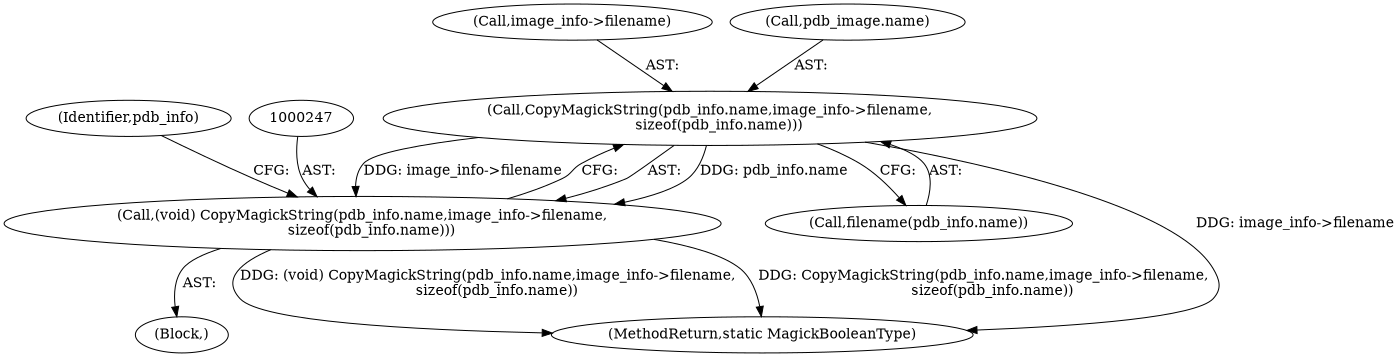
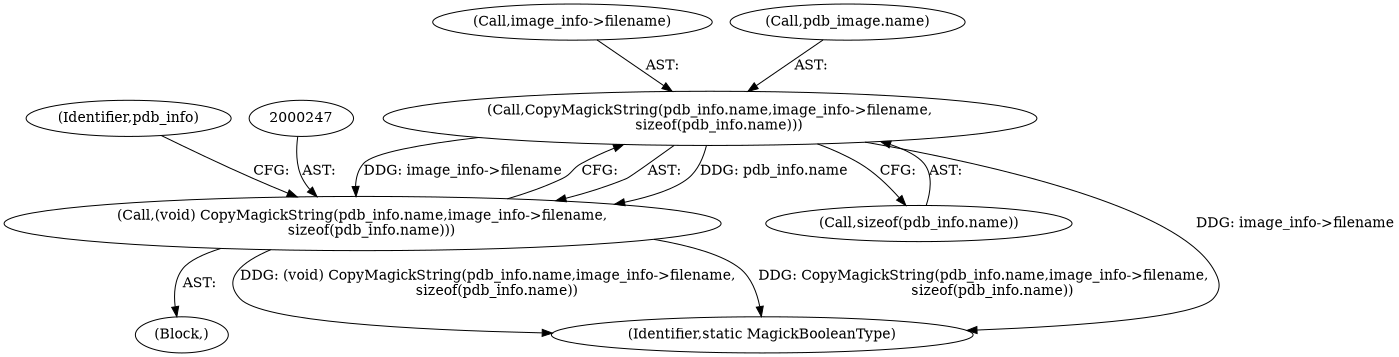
(301, 118) -> (301, 118)
(919, 224) -> (919, 224)
(762, 335) -> (762, 335)
